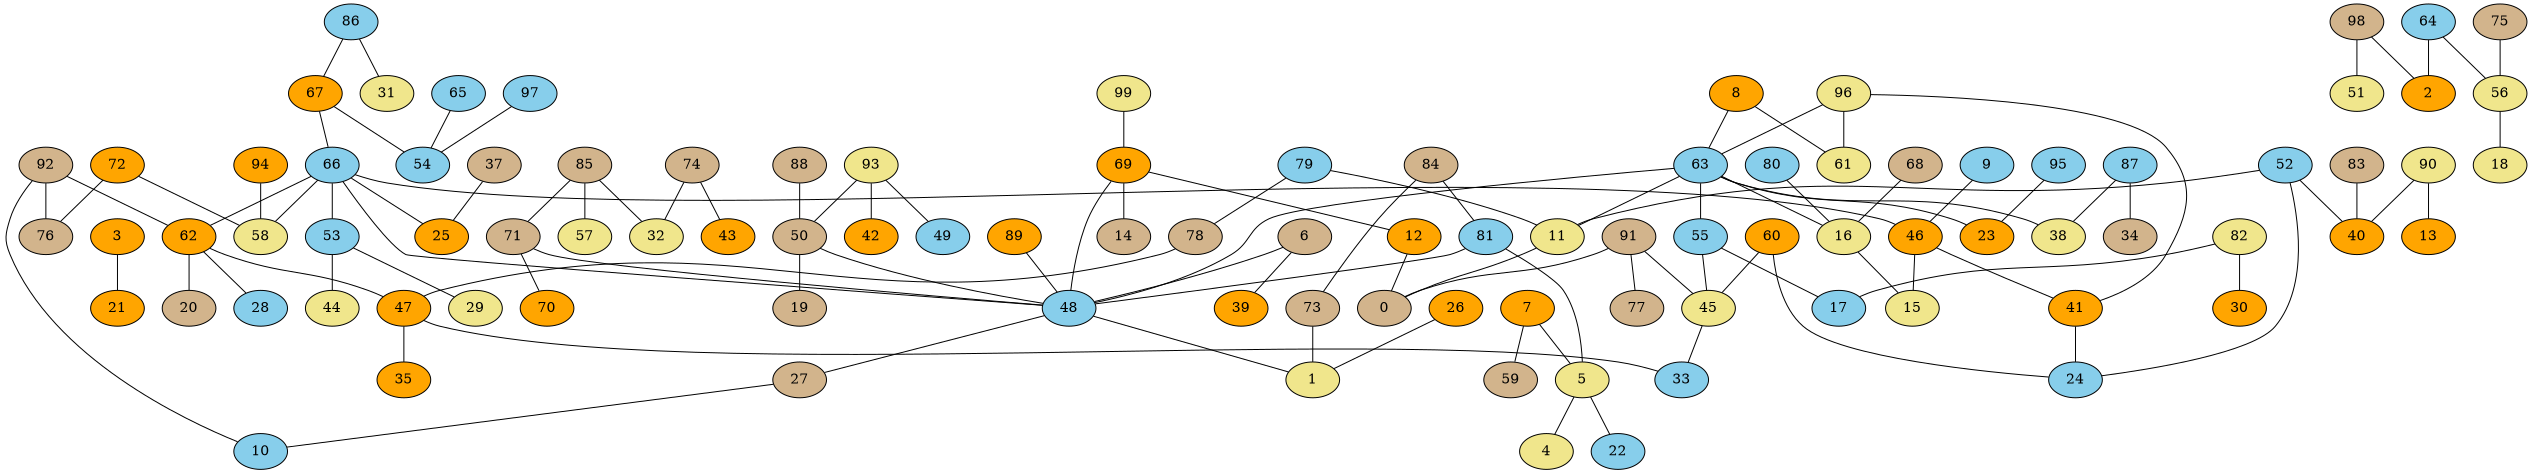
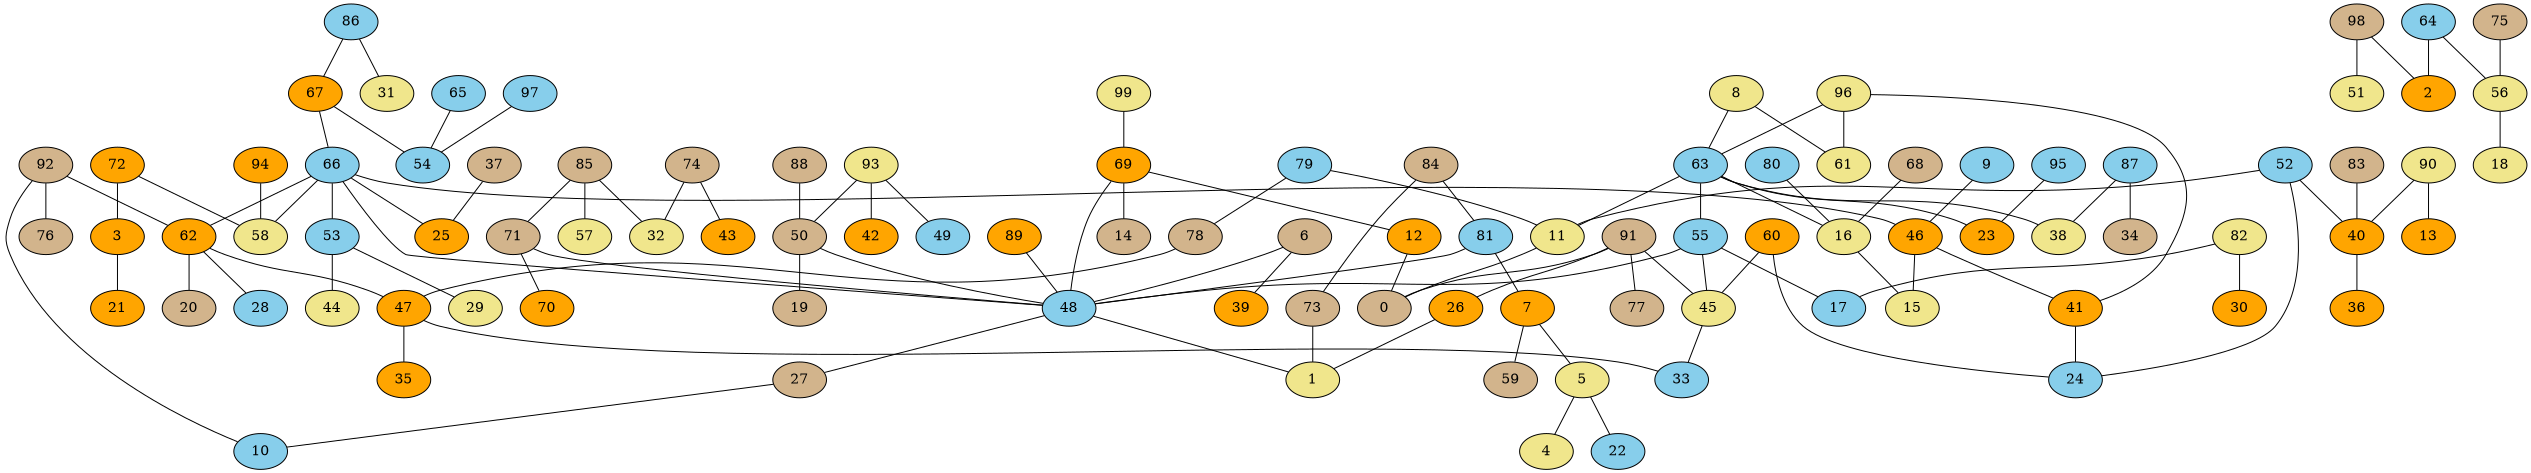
(1736, 93) -> (1736, 93)
(1372, 200) -> (1404, 284)
(82, 201) -> (117, 194)
none -> (1543, 272)
(1564, 292) -> (1507, 272)
none -> (2357, 308)
